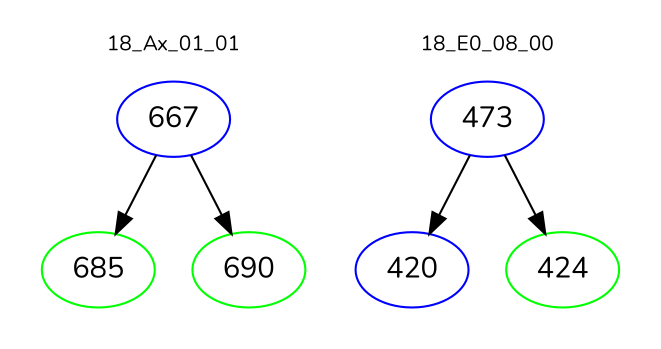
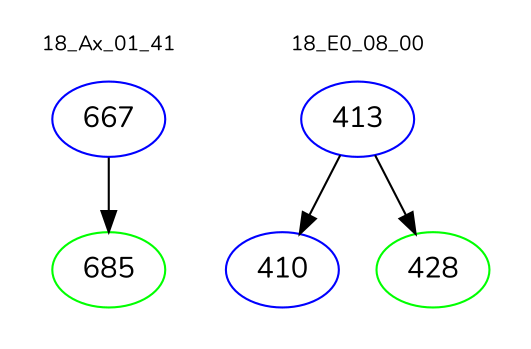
(174, 45) -> (109, 45)
(487, 119) -> (358, 119)
(249, 270) -> none
(412, 270) -> (282, 270)
(563, 270) -> (433, 270)
